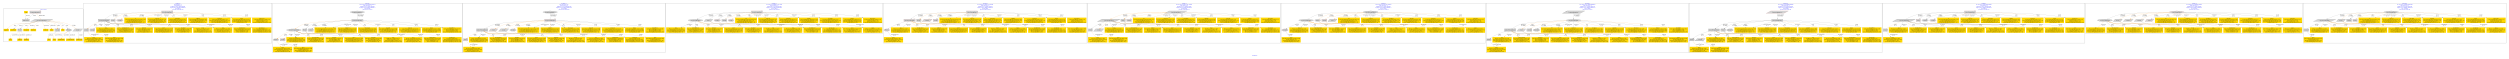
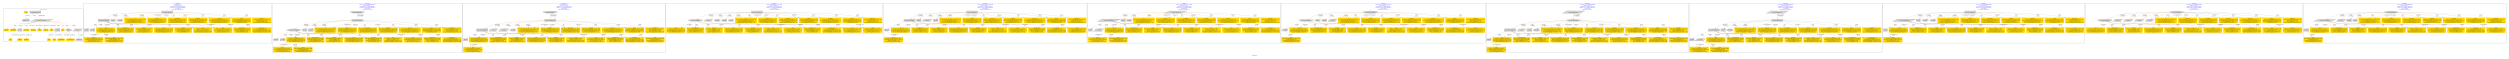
none -> (40, 30)
(79, 40) -> (79, 40)
